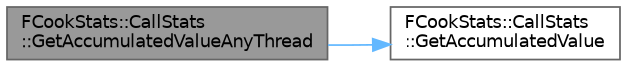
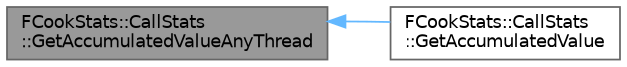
(350, 45) -> (368, 22)
